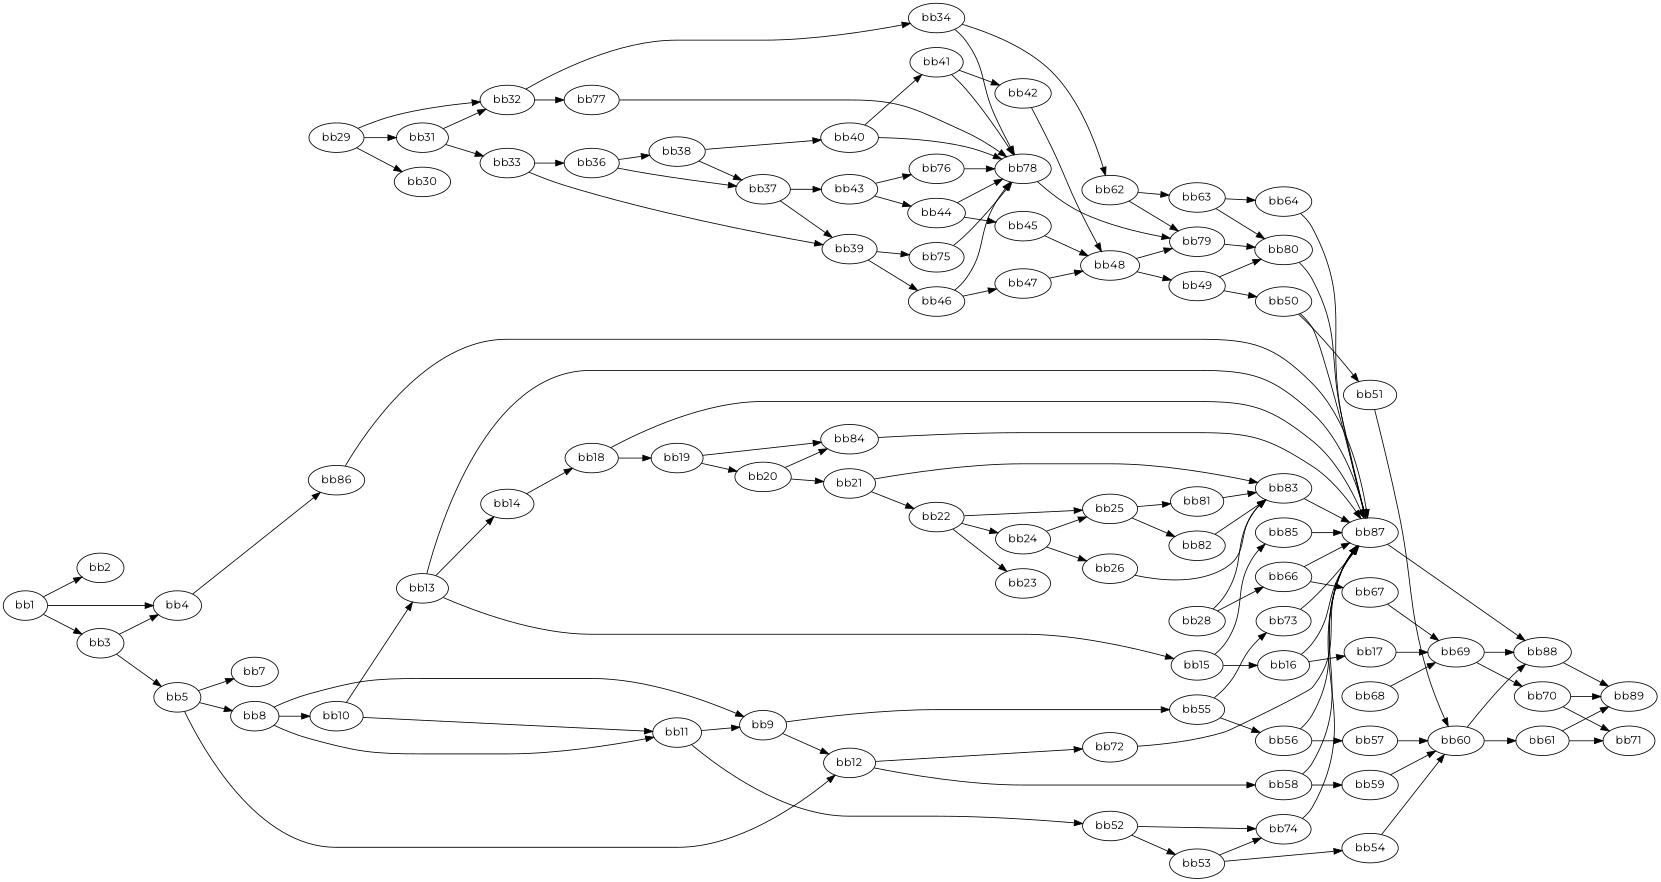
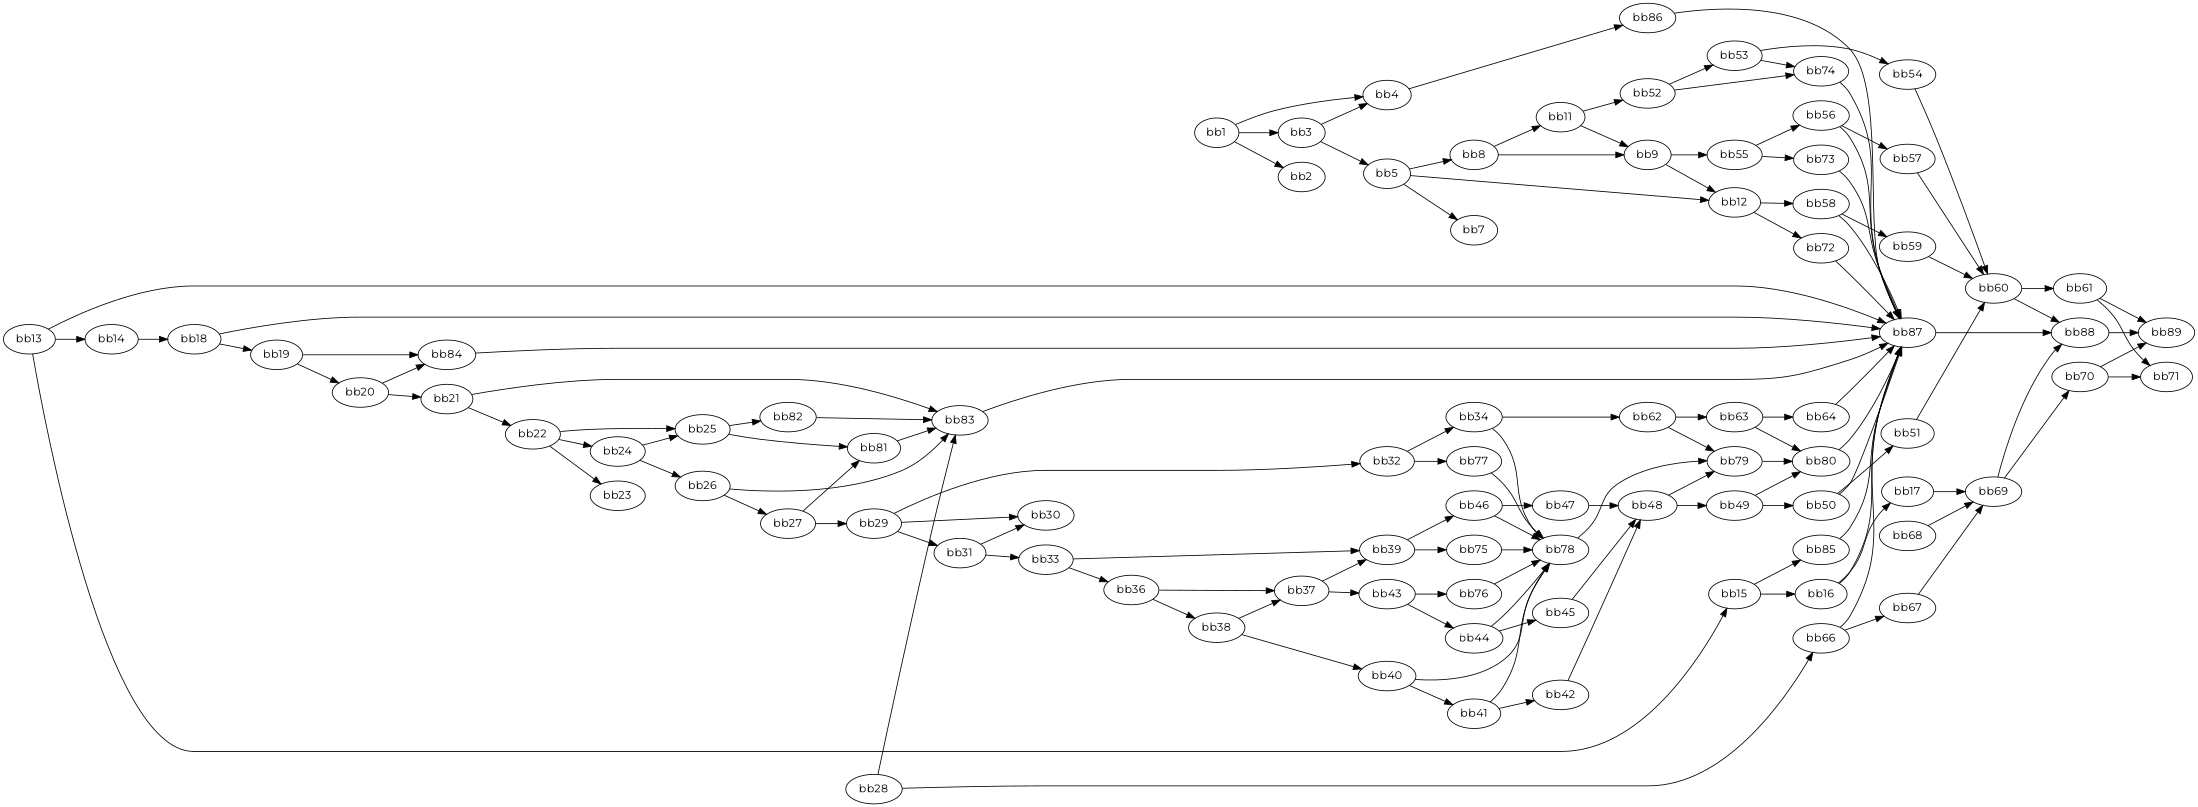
(461, 121) -> (999, 536)
none -> (788, 524)
(336, 716) -> none
